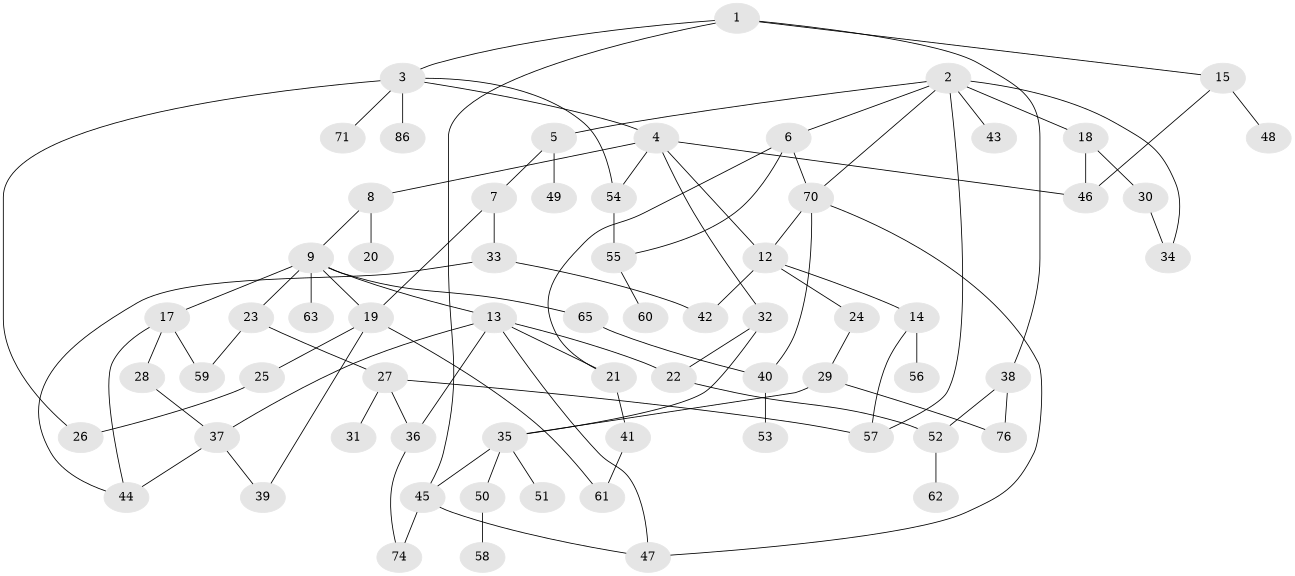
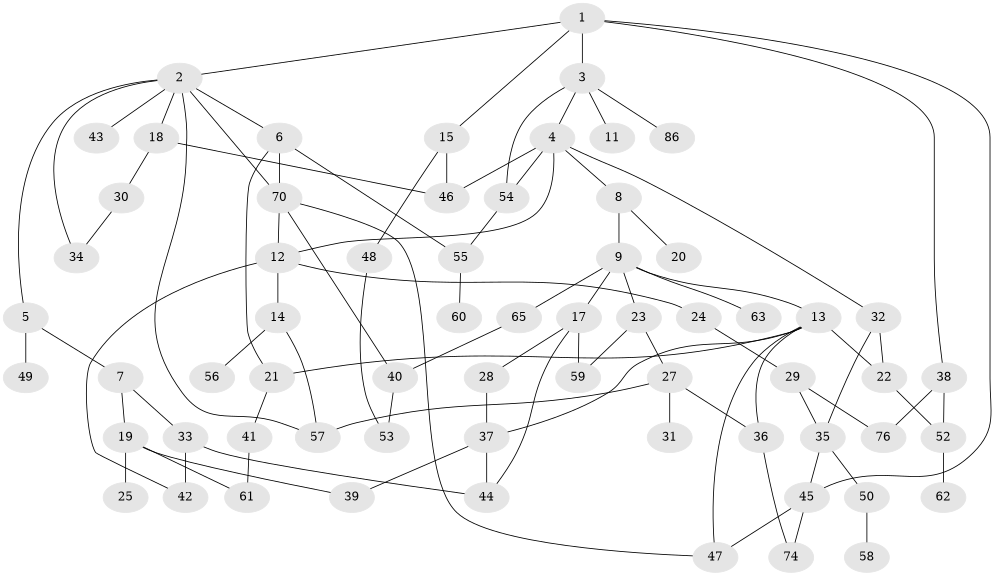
none -> (381, 48)
(343, 138) -> (612, 138)
(341, 288) -> none
none -> (360, 350)
(81, 438) -> none
(542, 498) -> none
